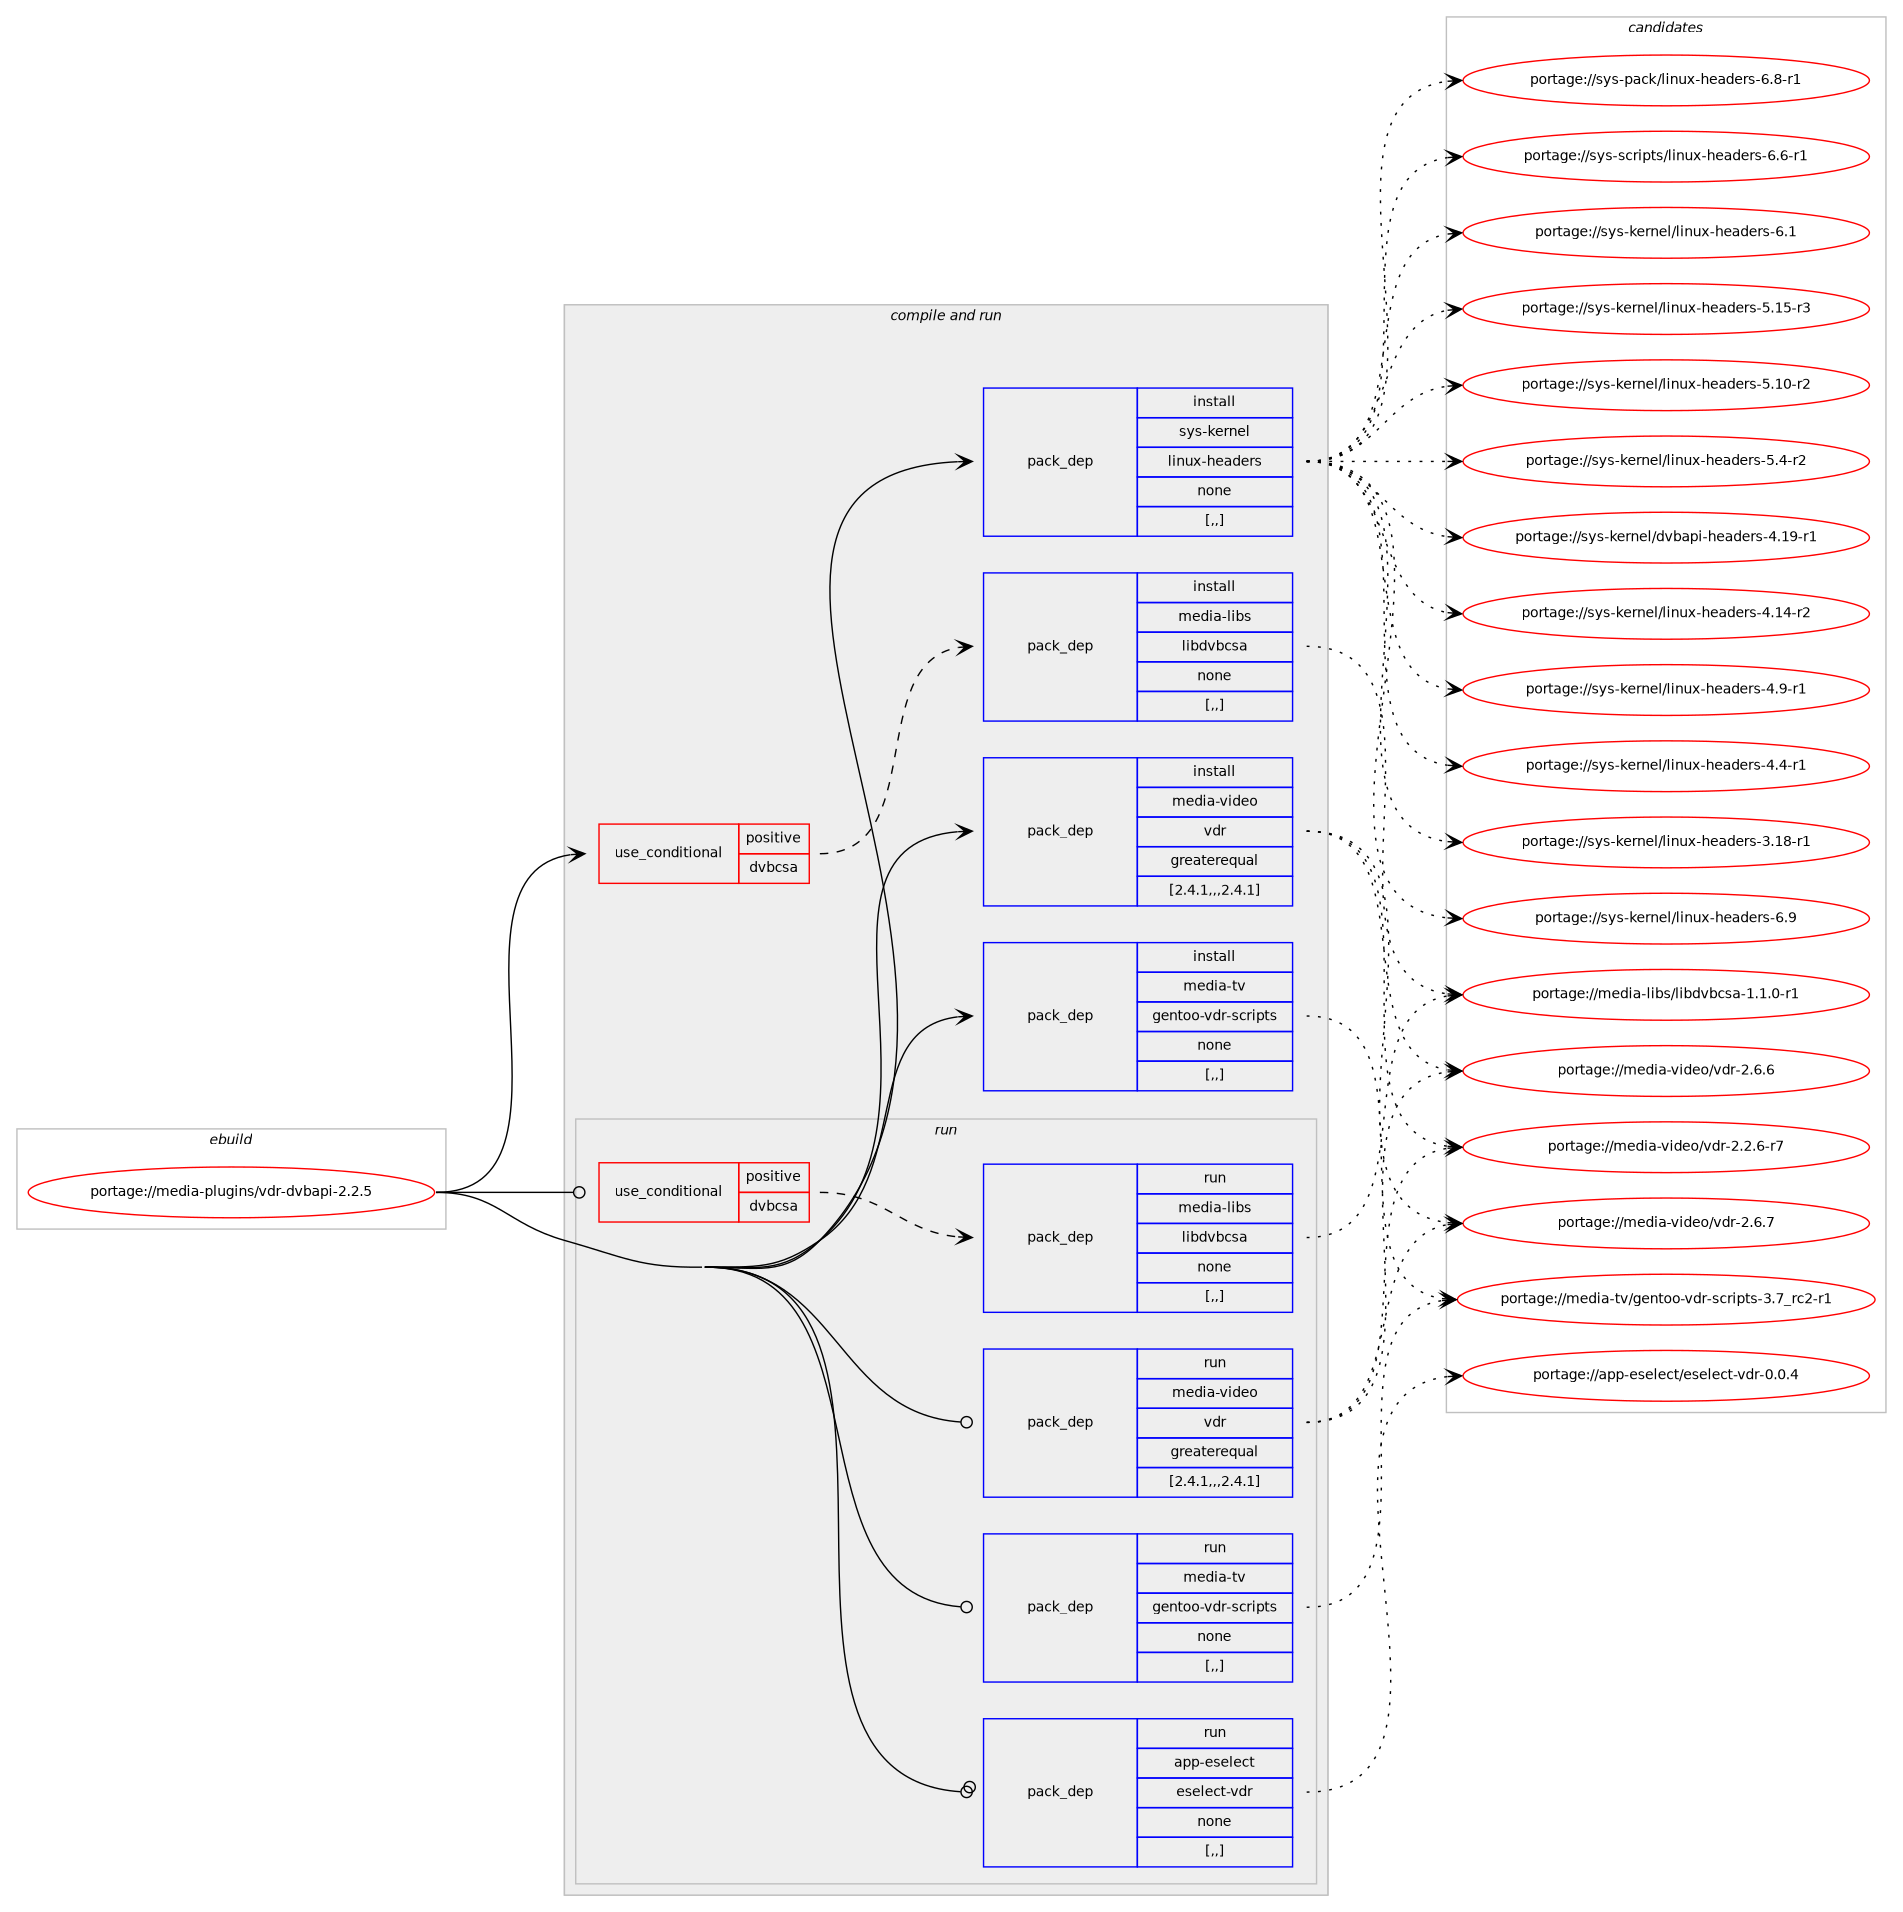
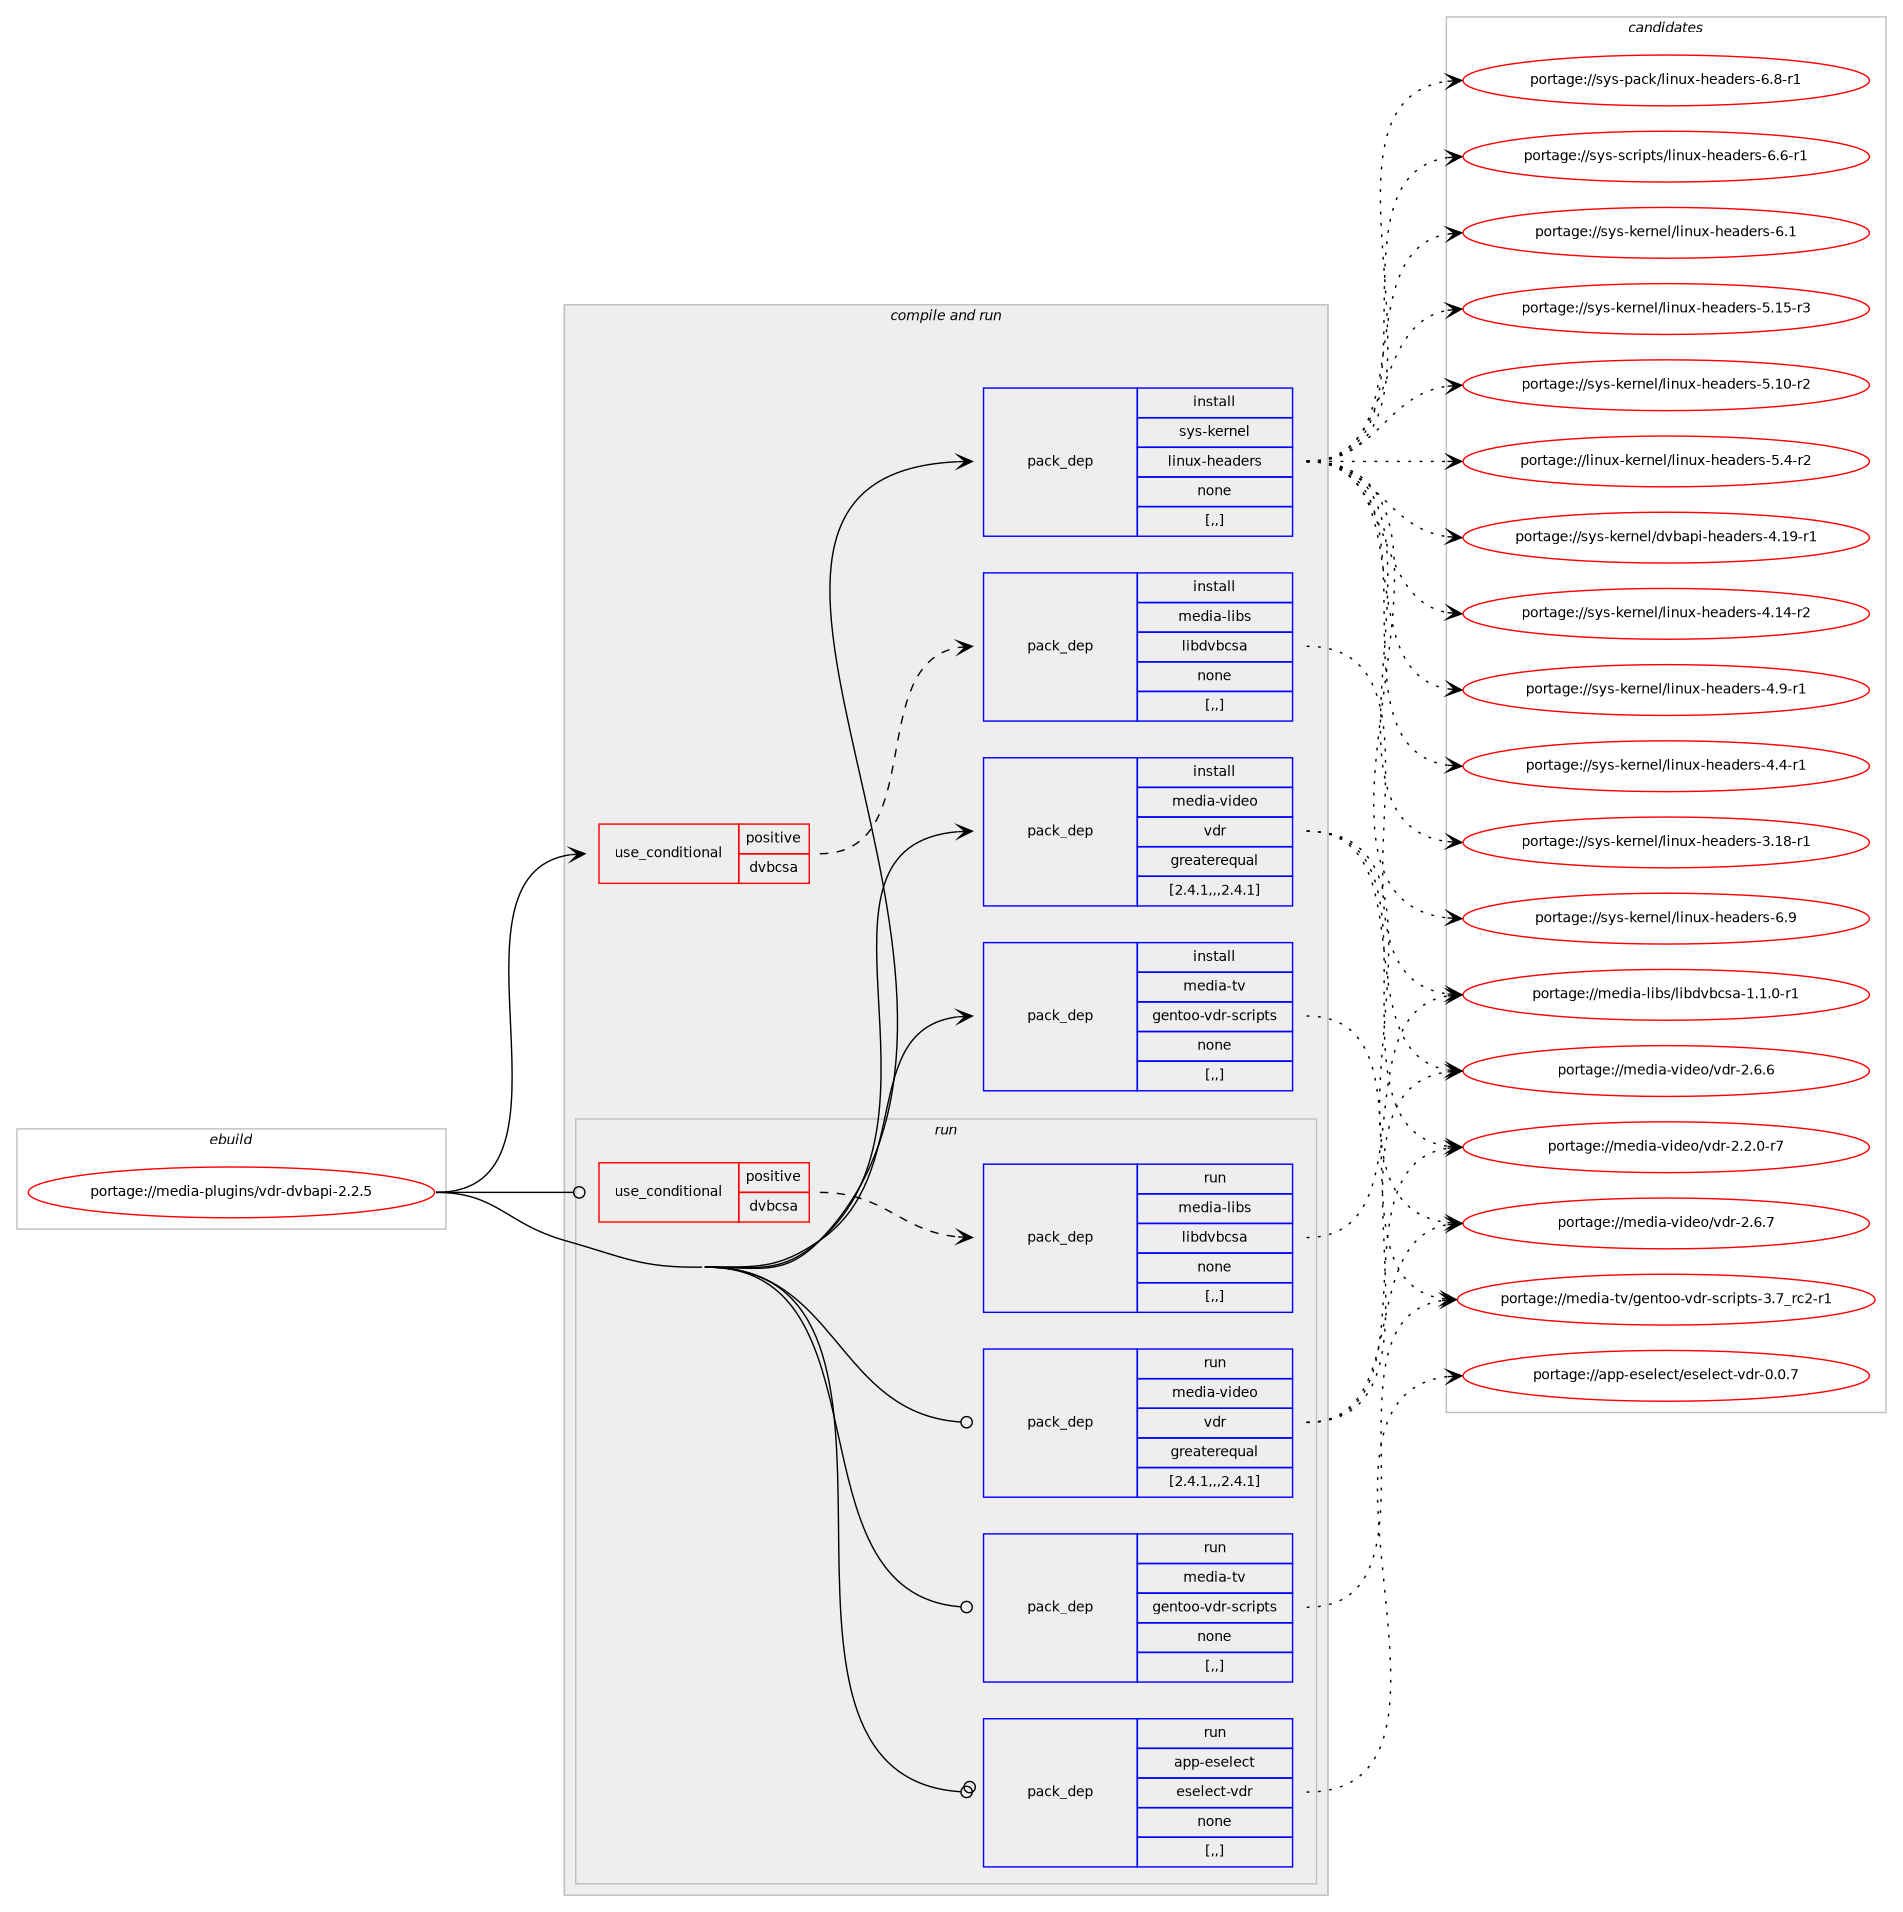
(1666, 461) -> (1666, 461)
(1666, 1147) -> (1666, 1147)
(1666, 1376) -> (1666, 1376)
